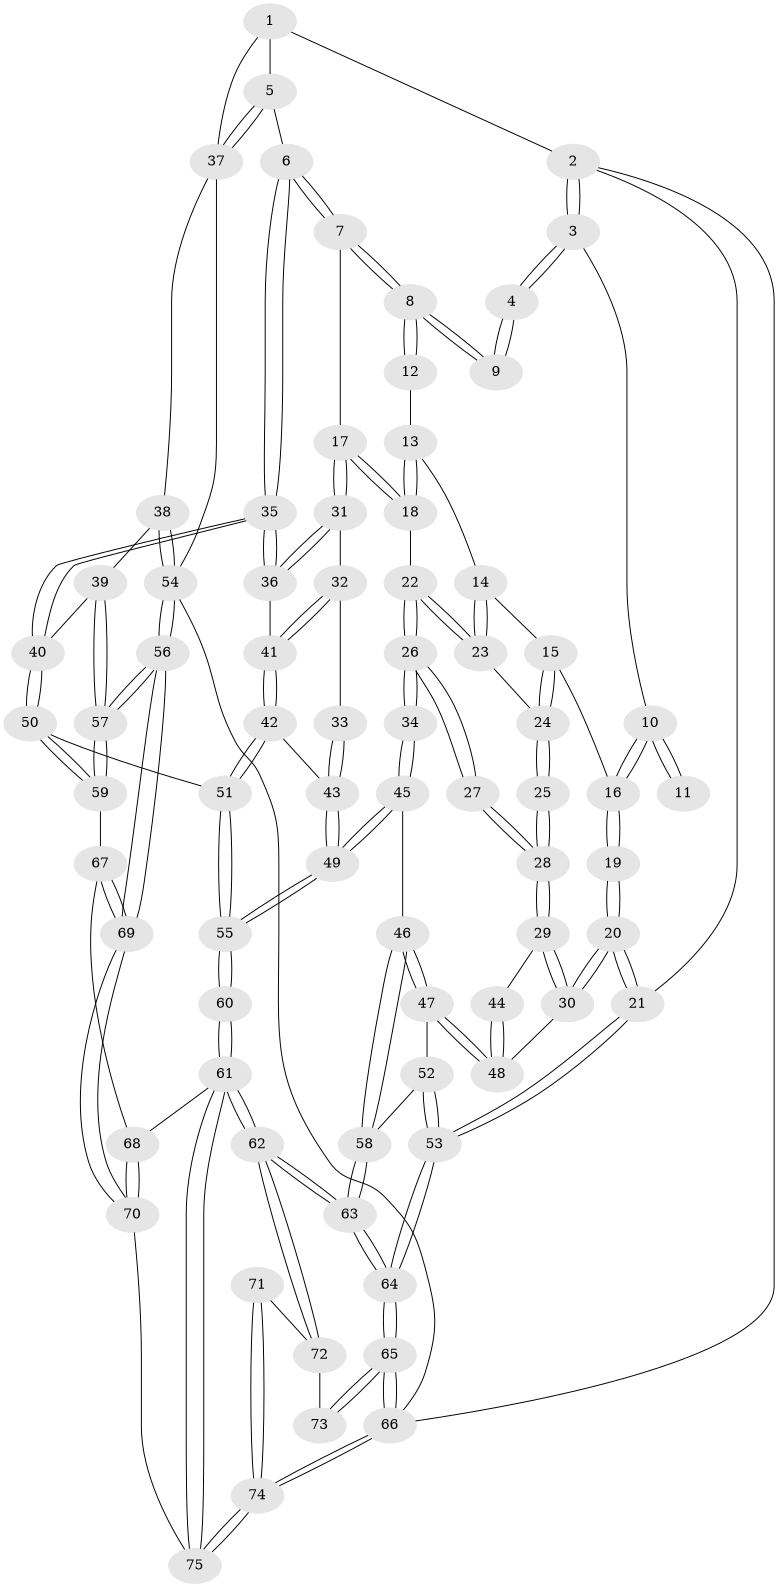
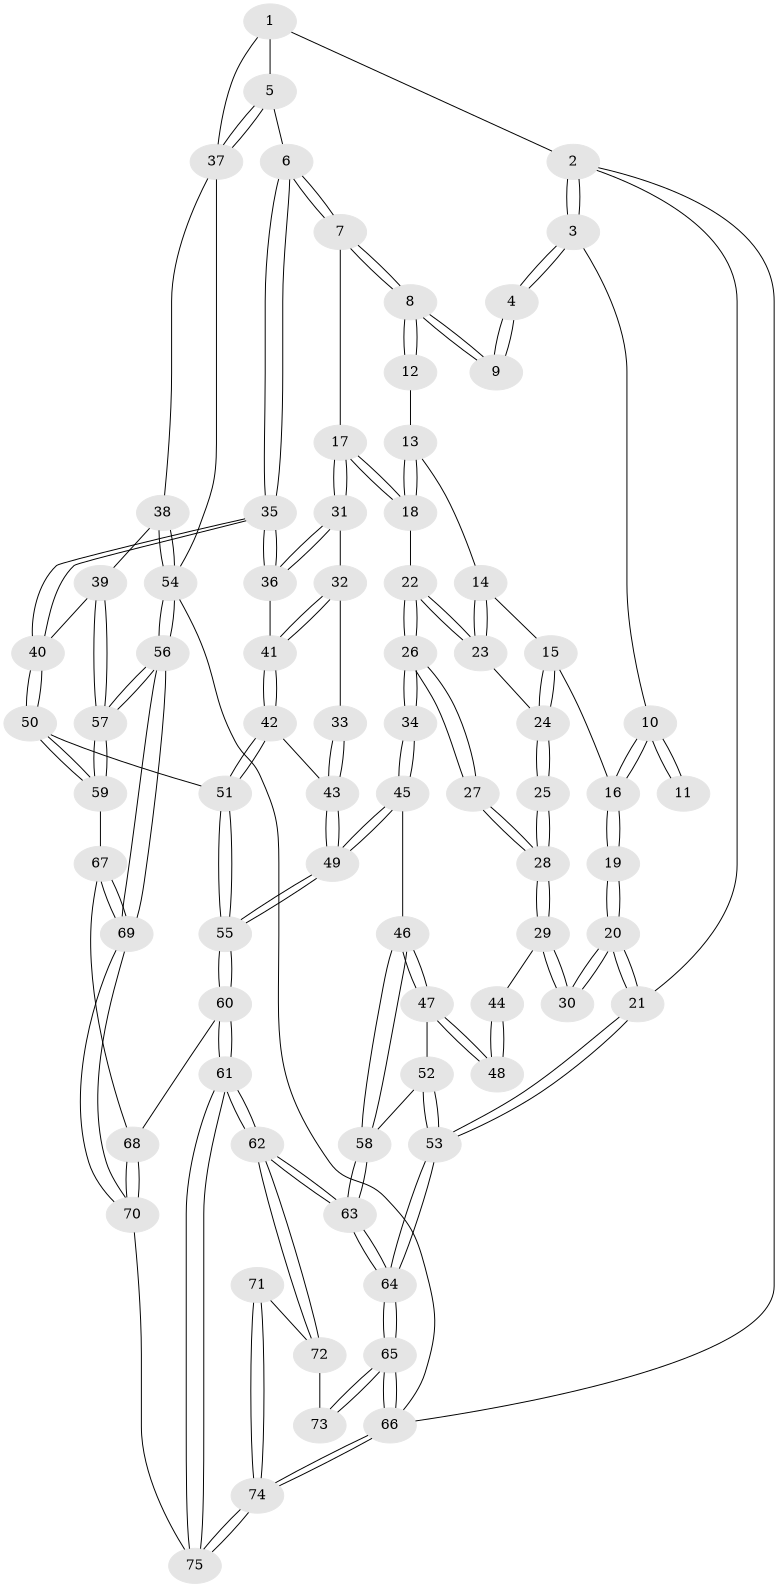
(532, 1039) -> none
(179, 1109) -> (179, 1074)
